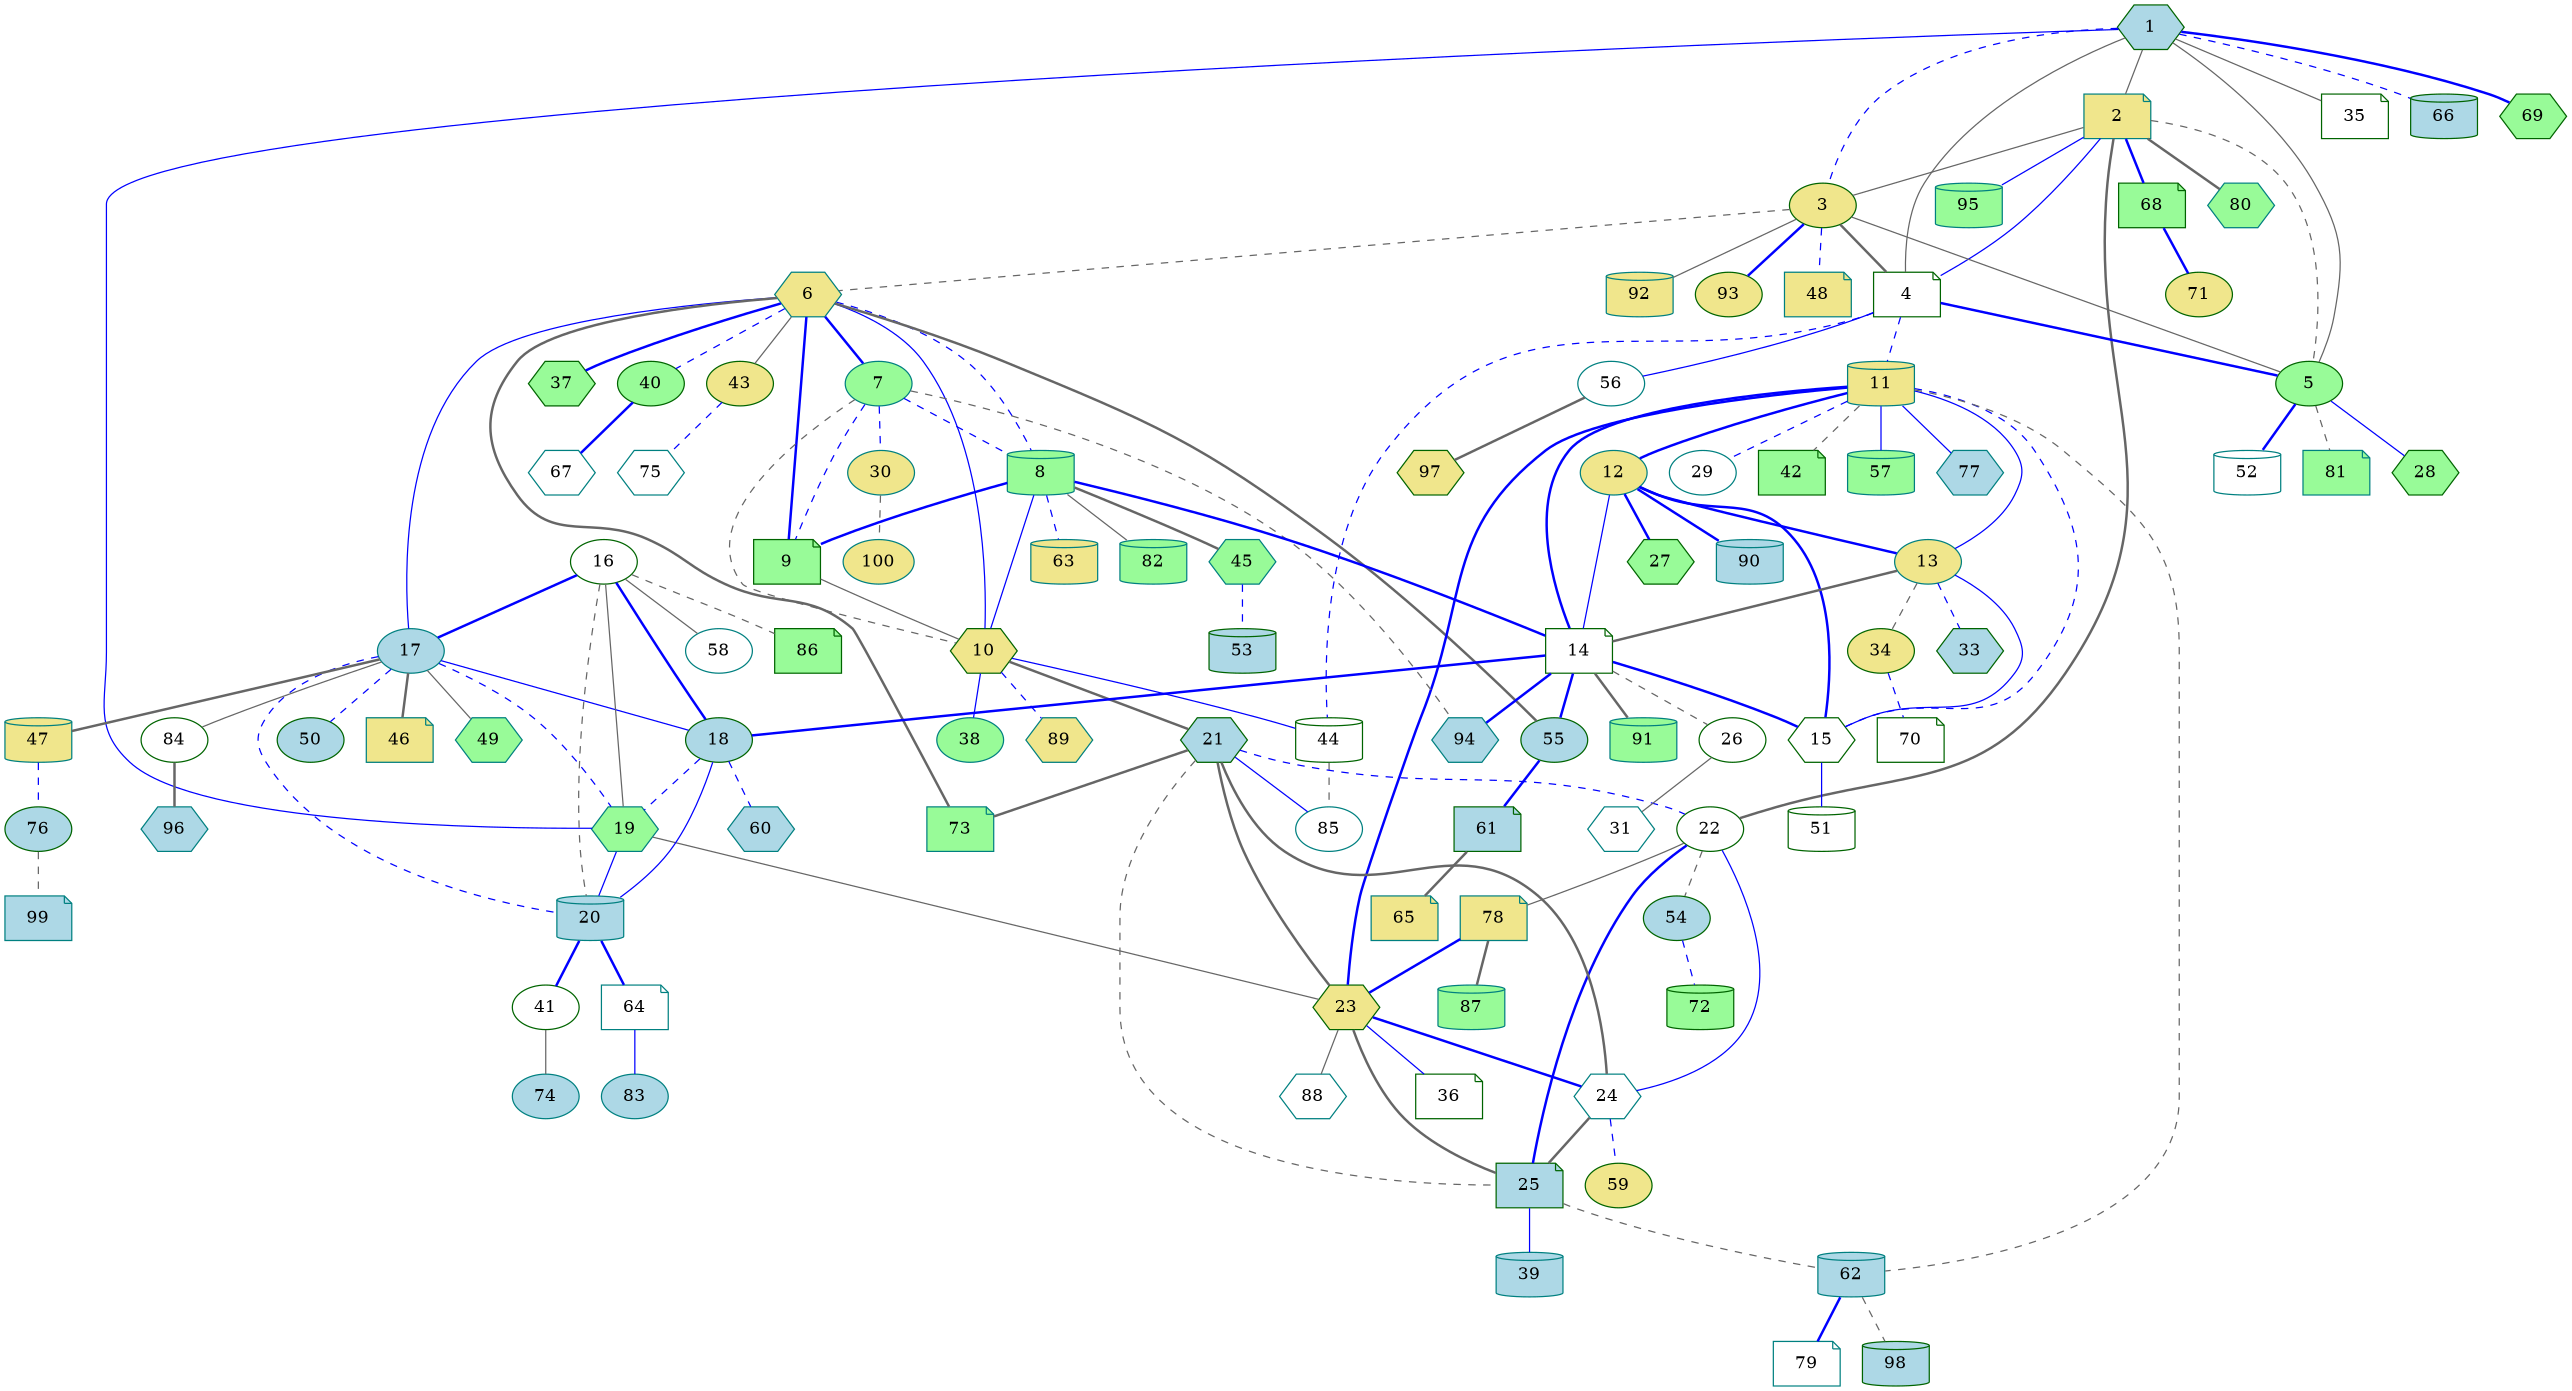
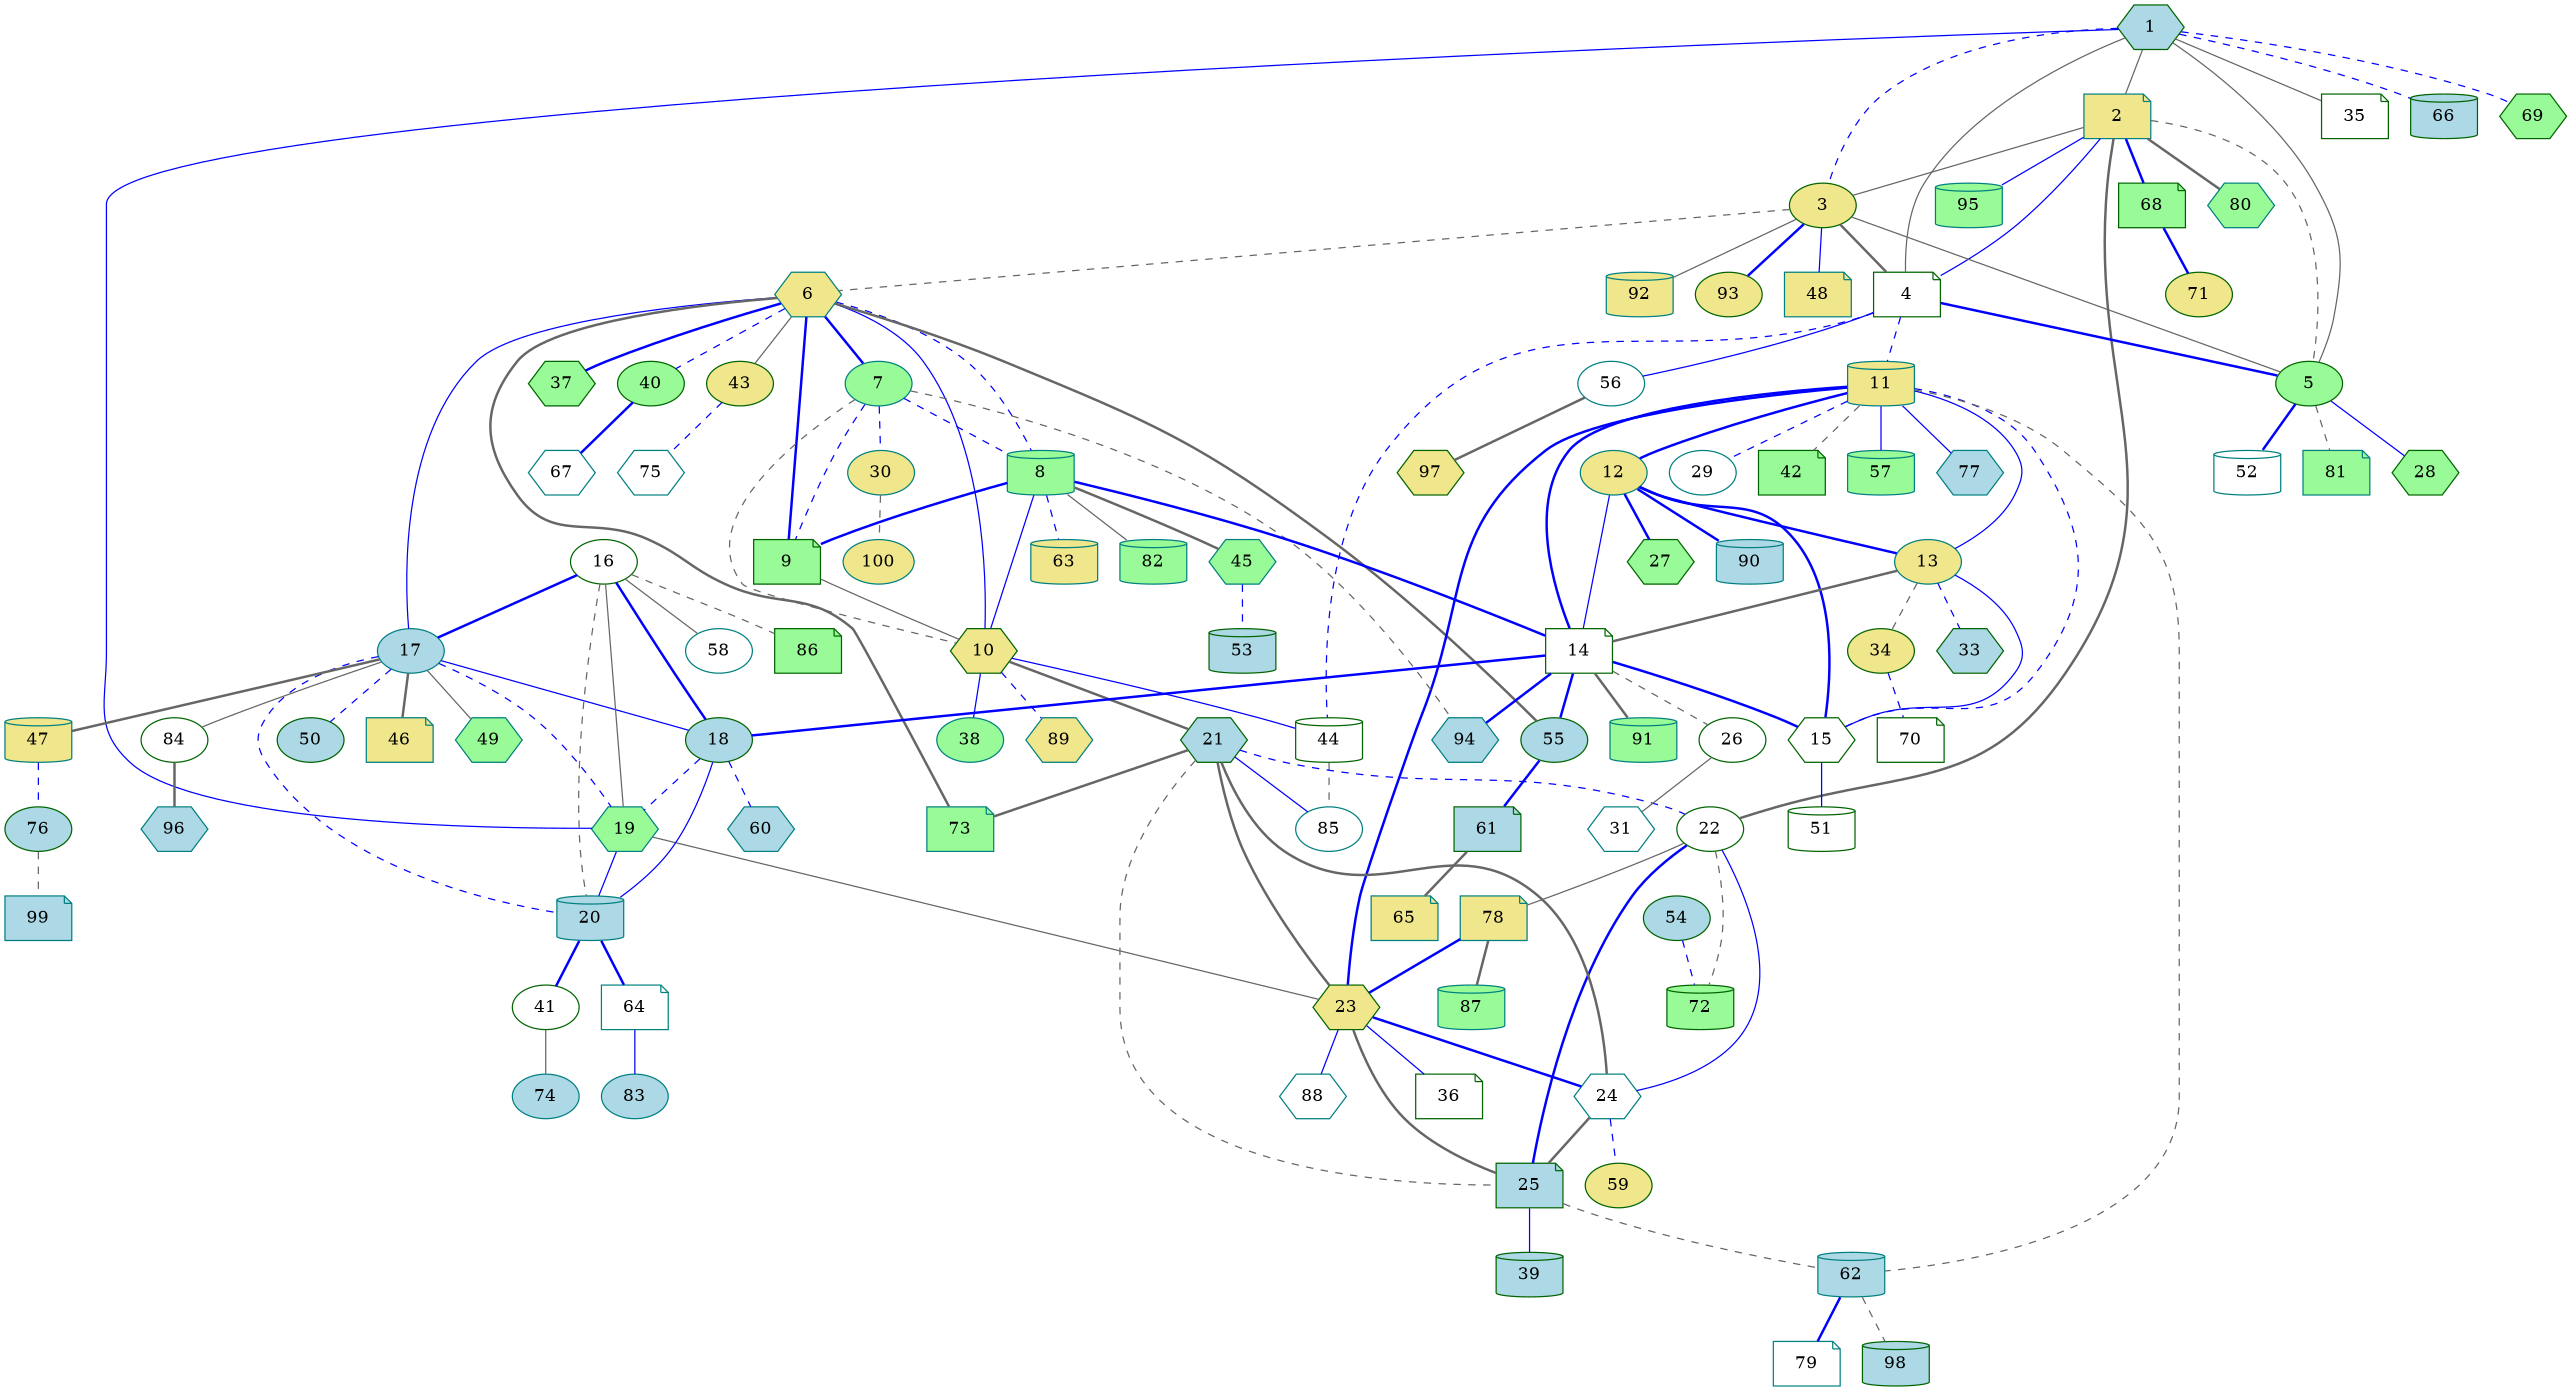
(2347, 58) -> (2347, 58)
(1820, 250) -> (1820, 250)
(1694, 873) -> (1723, 919)
(1330, 1052) -> (1330, 1052)
(1530, 1275) -> (1530, 1275)
